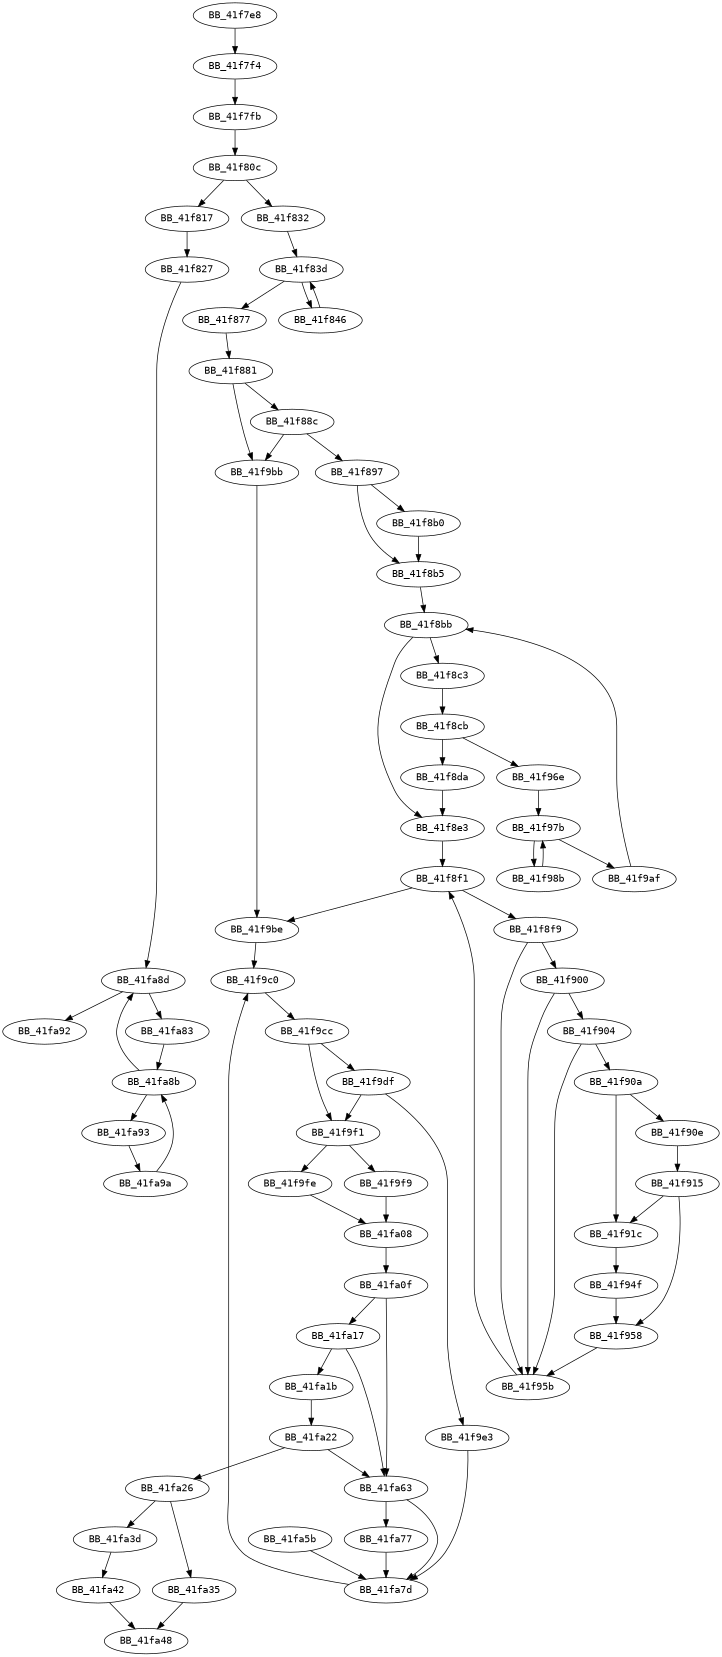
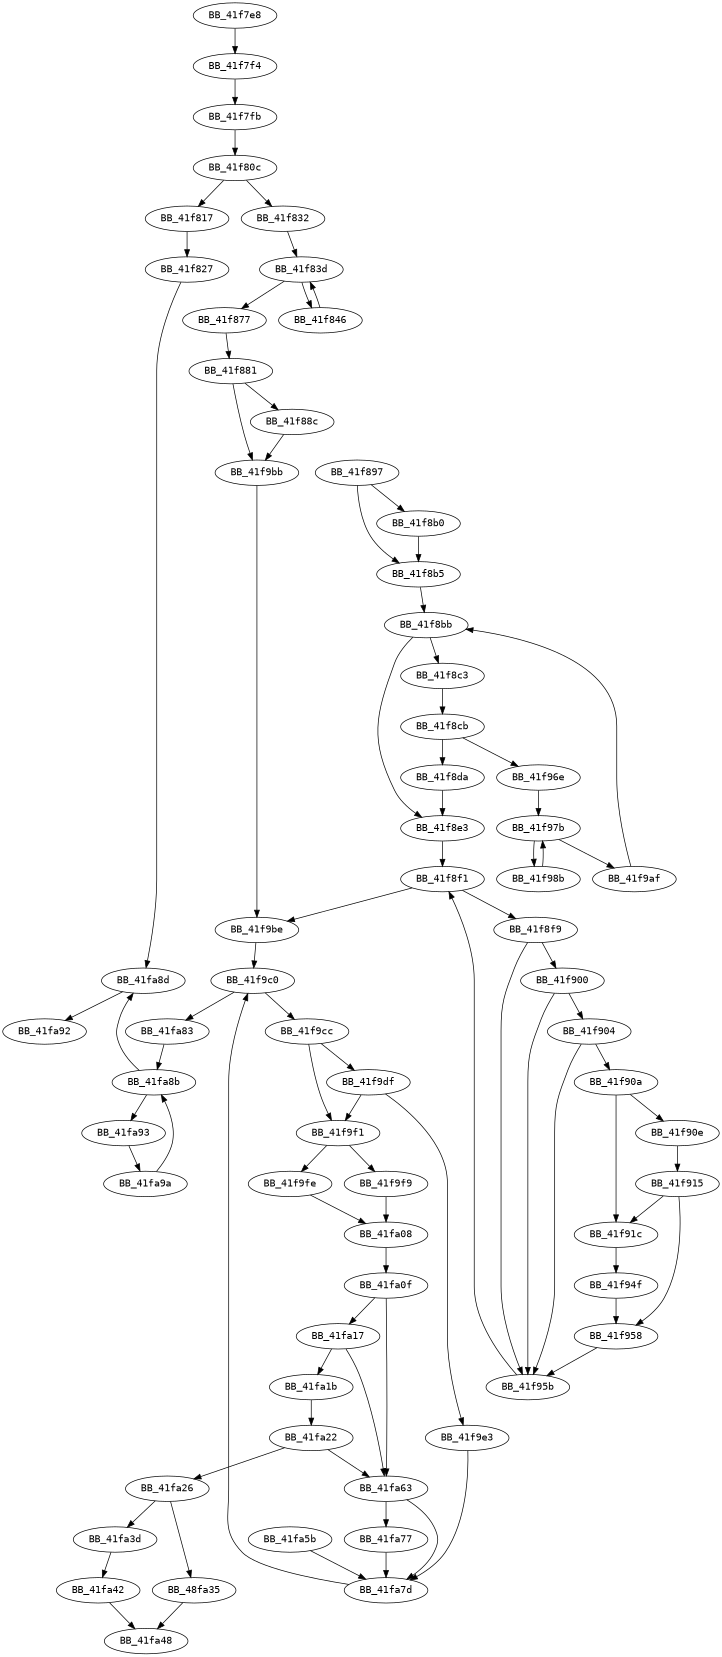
(322, 445) -> none
(154, 1003) -> (213, 1004)
(194, 1590) -> (194, 1590)
